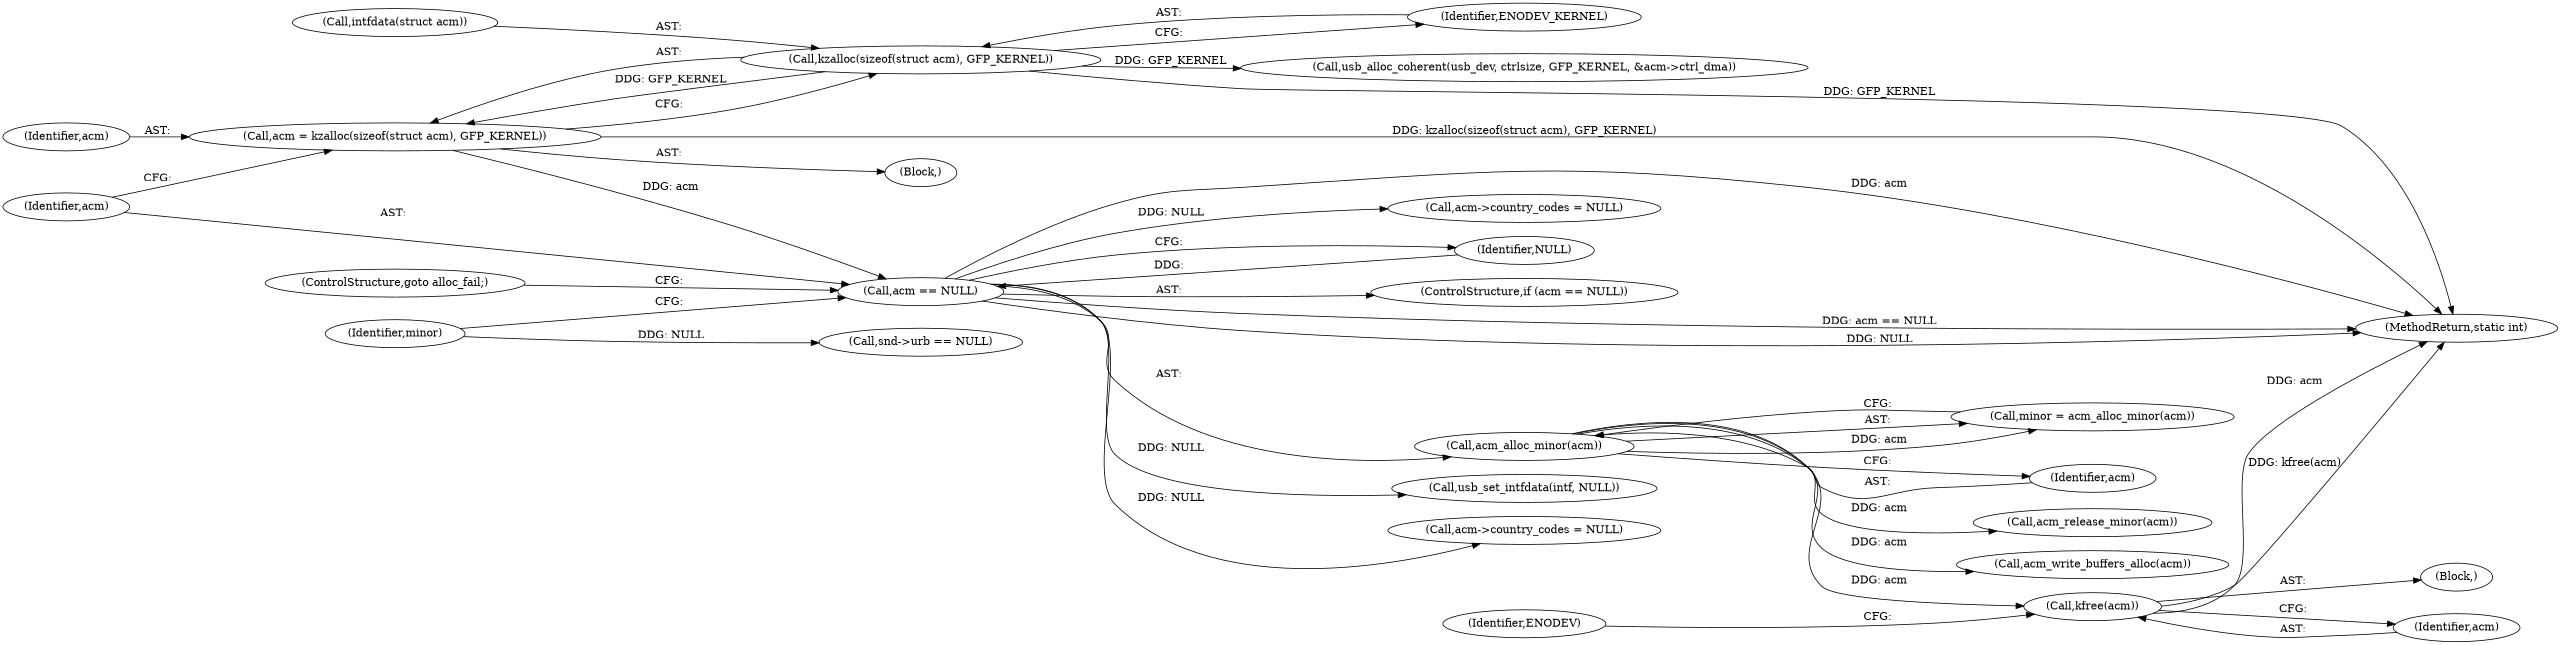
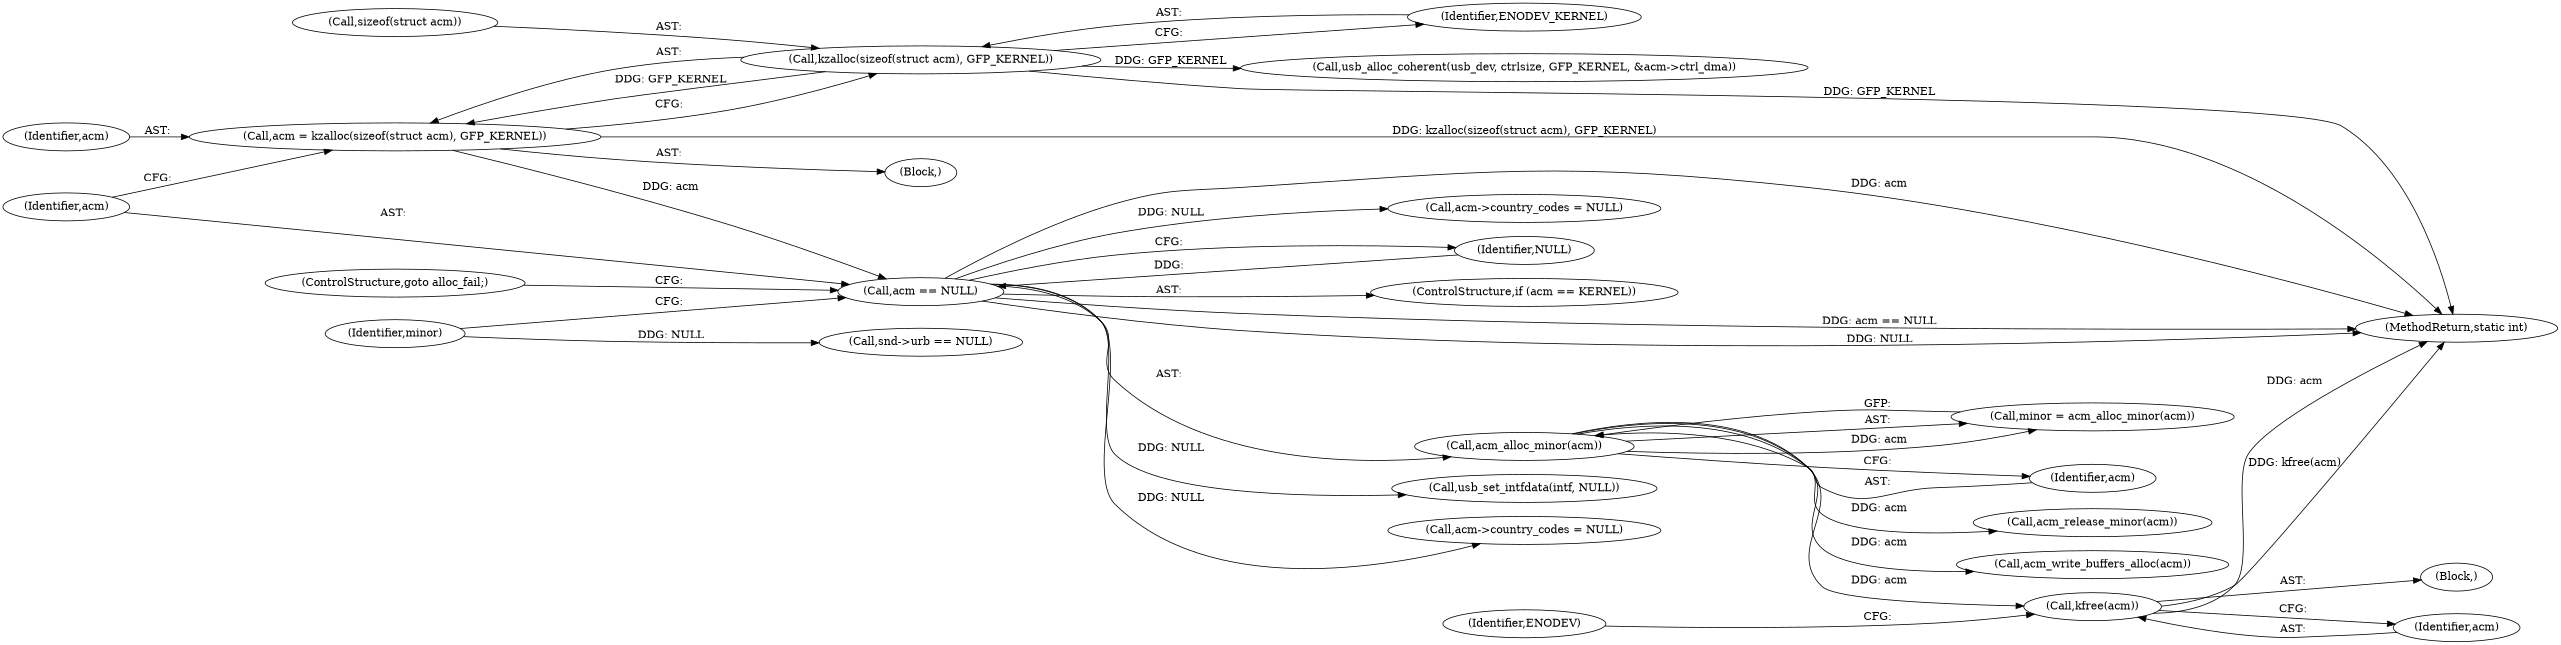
(395, 23) -> (395, 23)
(1524, 292) -> (1524, 292)
(1880, 404) -> (1880, 404)
